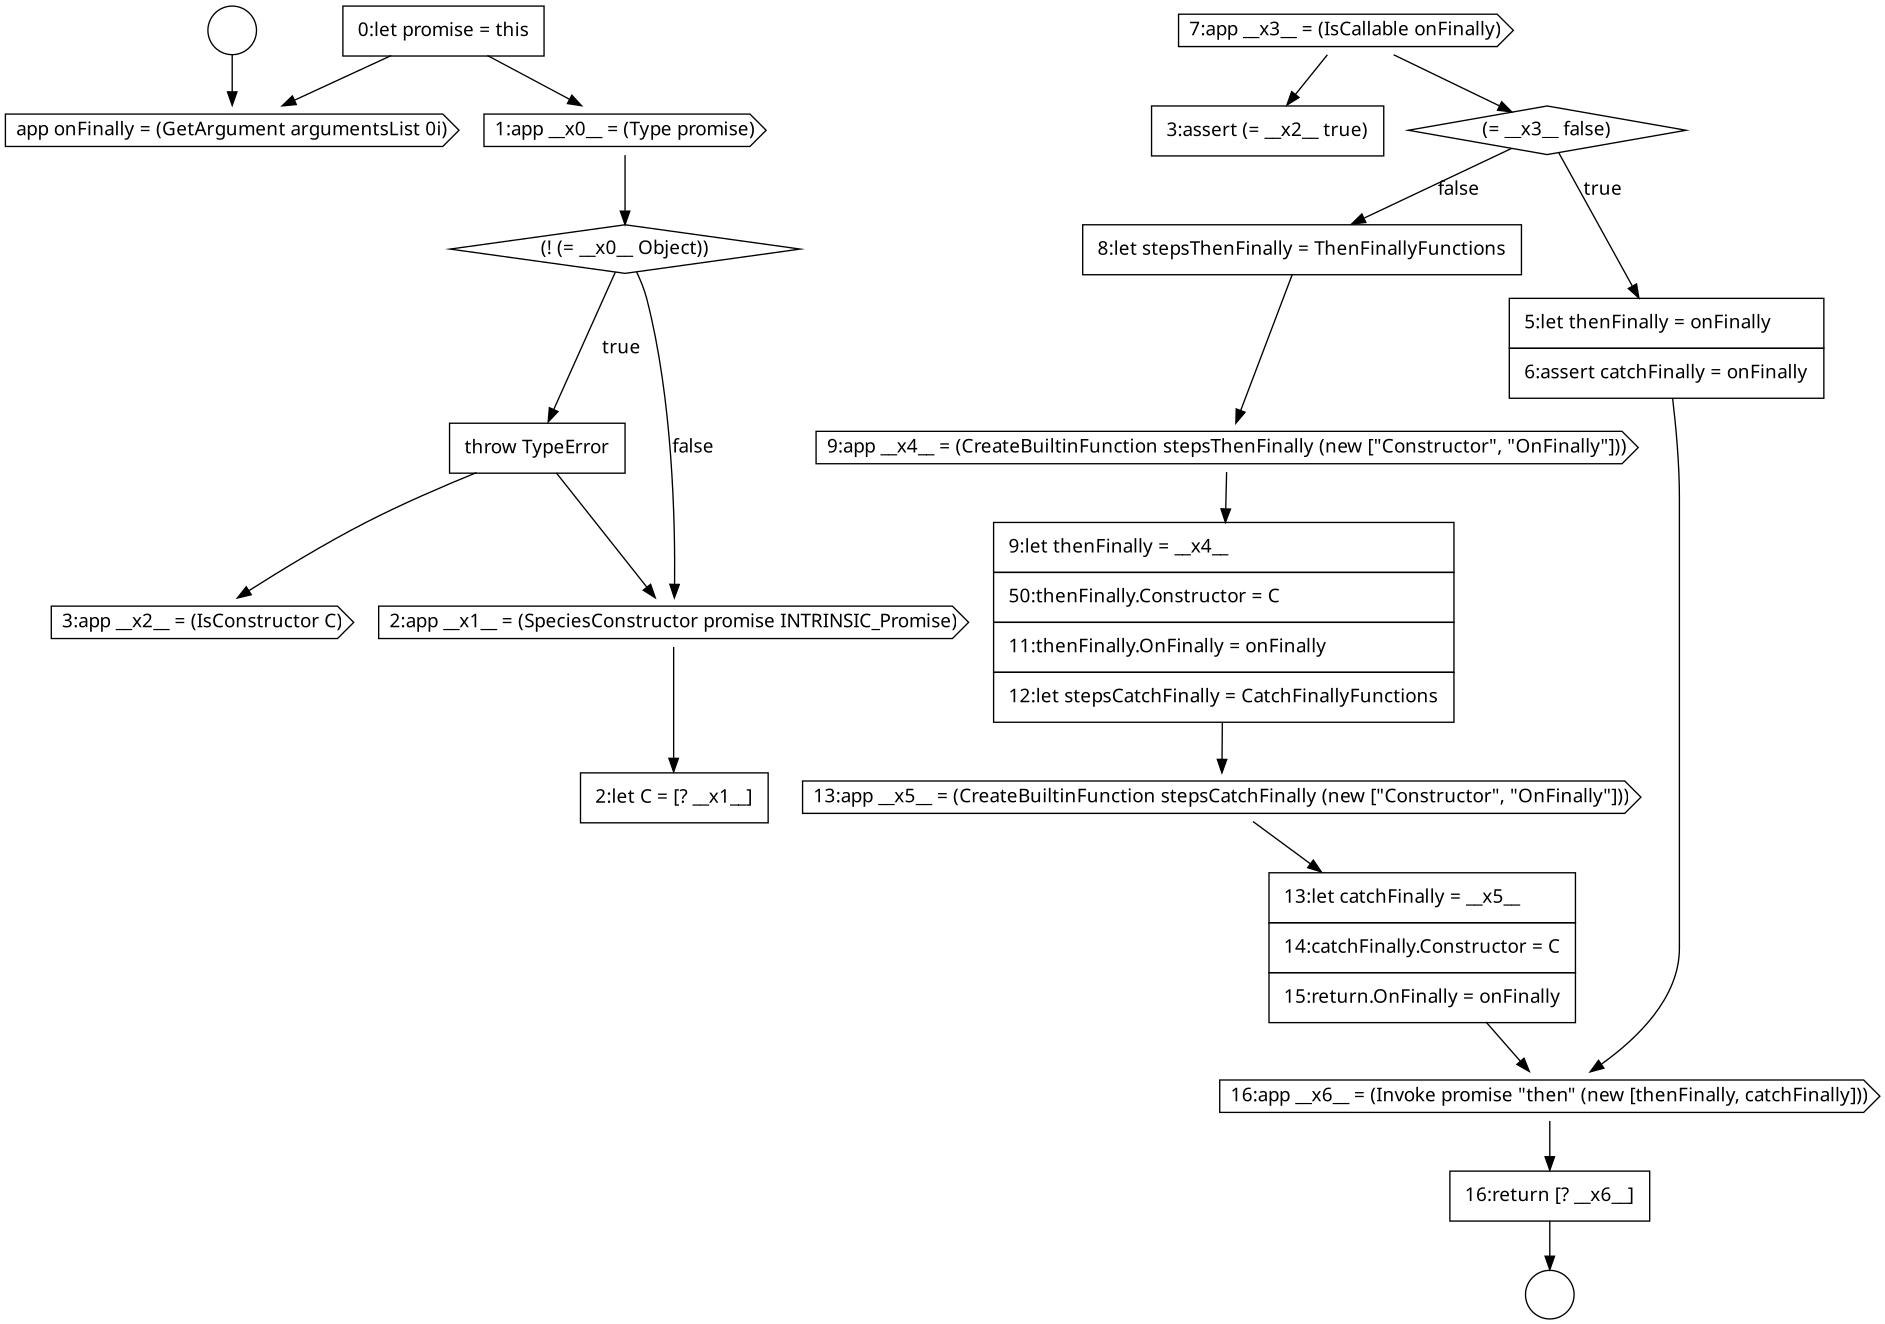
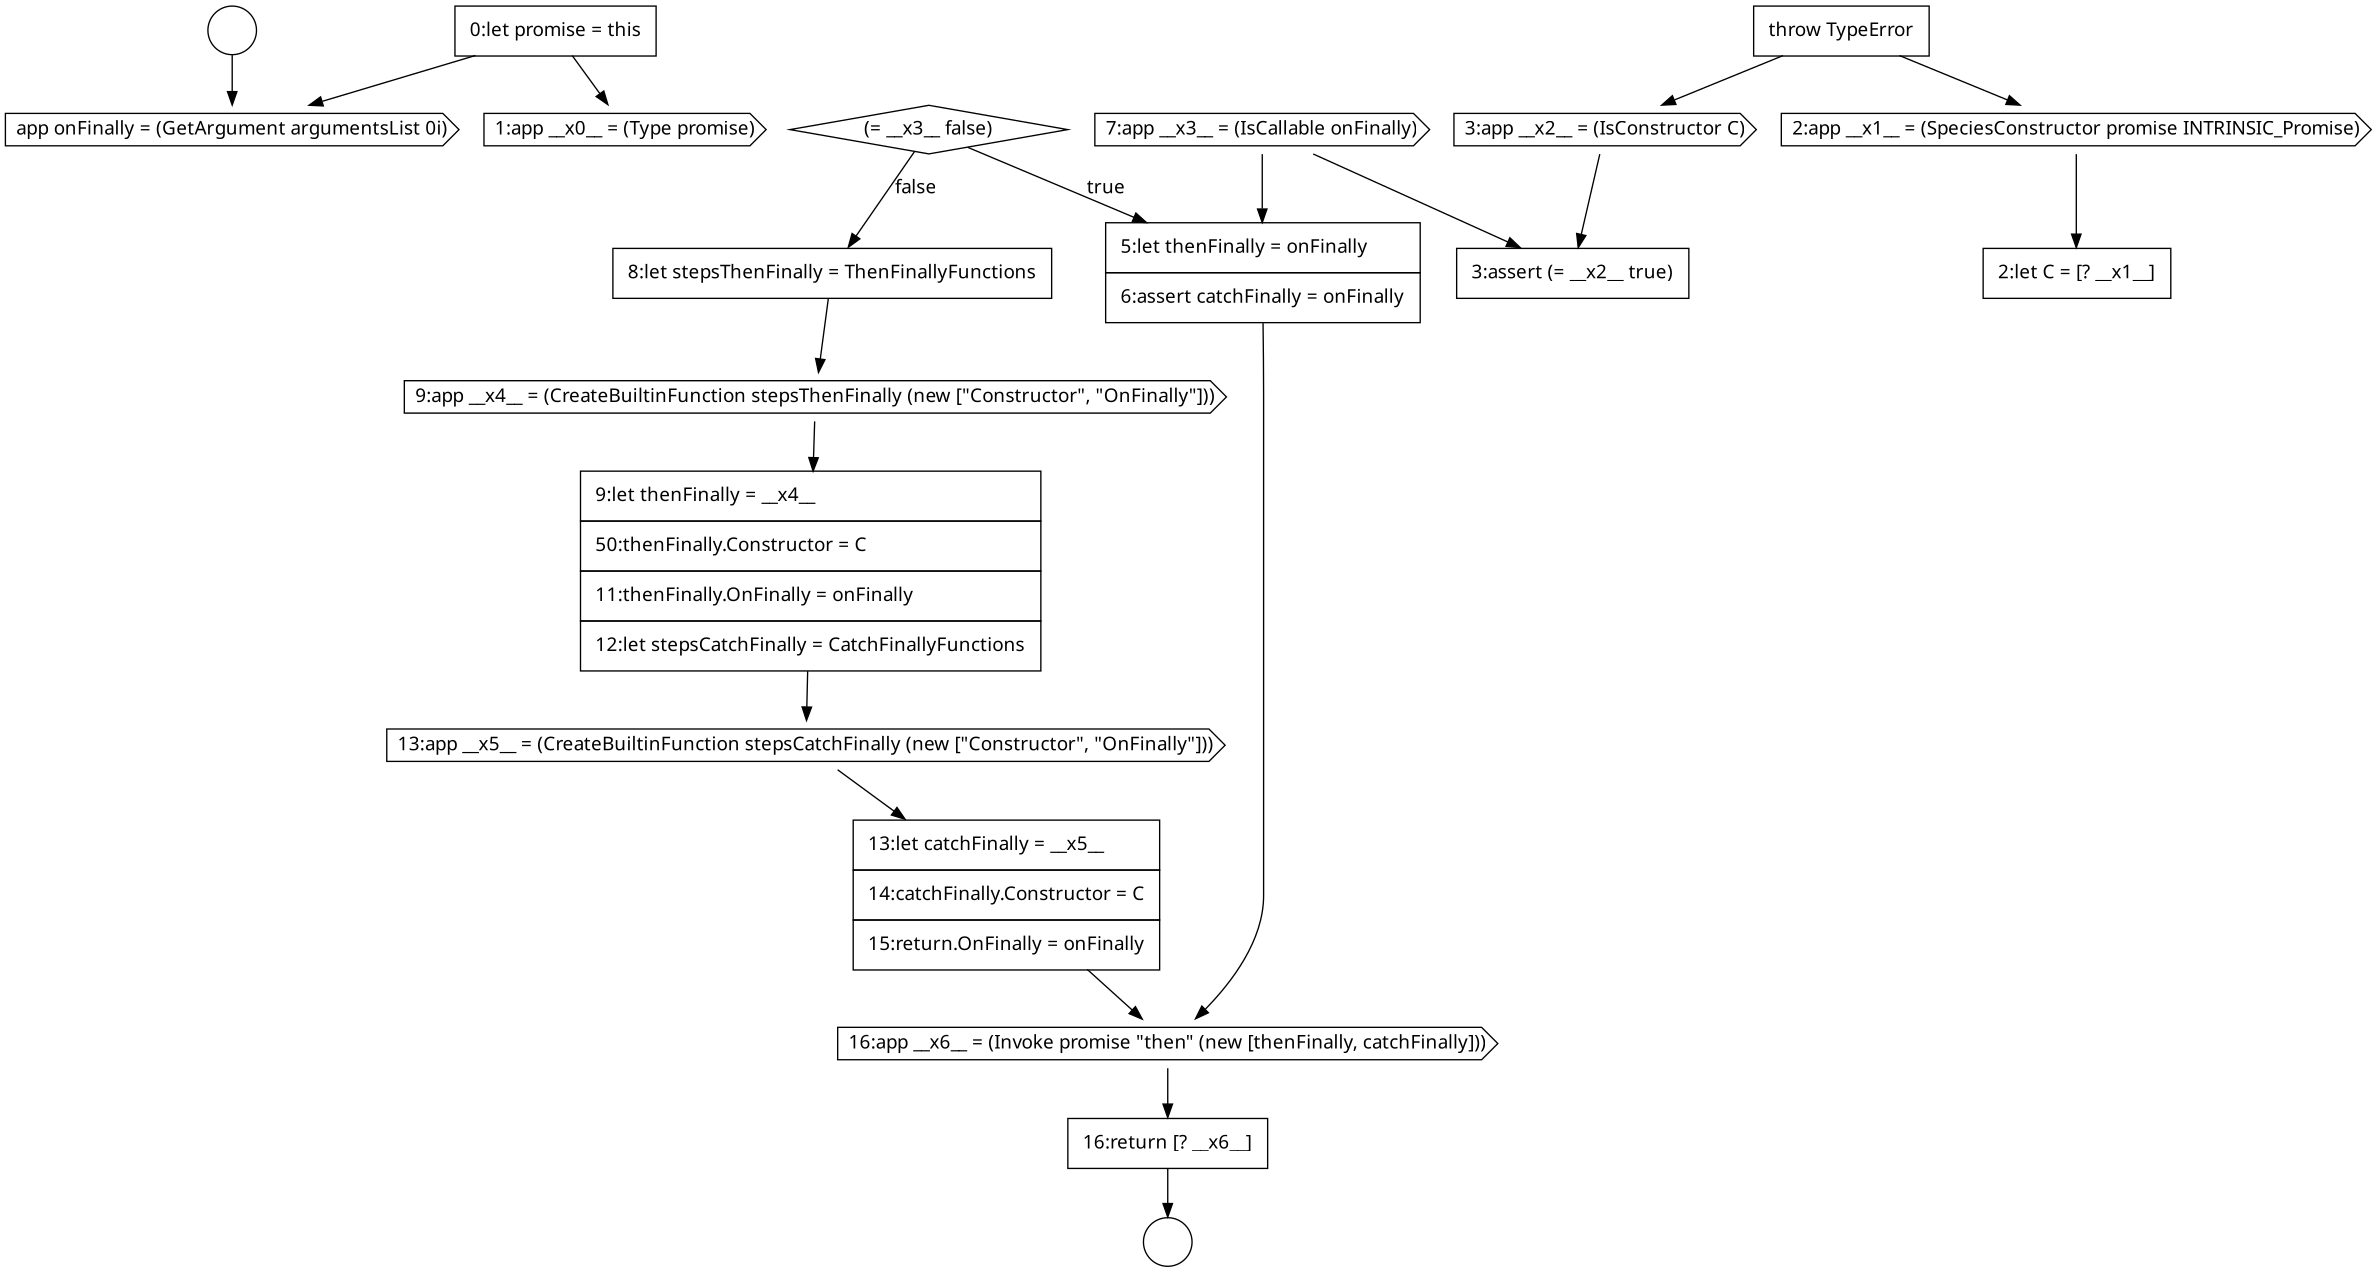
(1446, 80) -> (1262, 181)
none -> (1591, 194)
(625, 249) -> none
